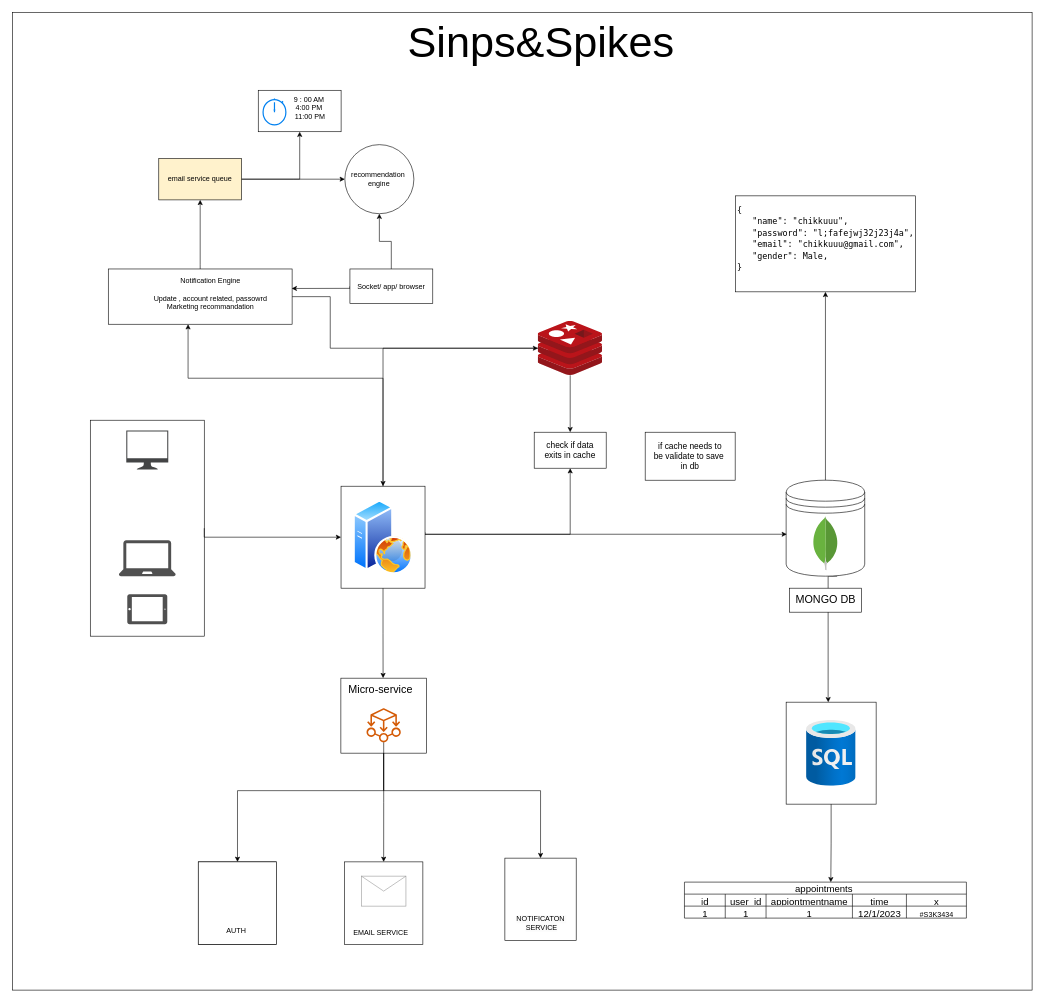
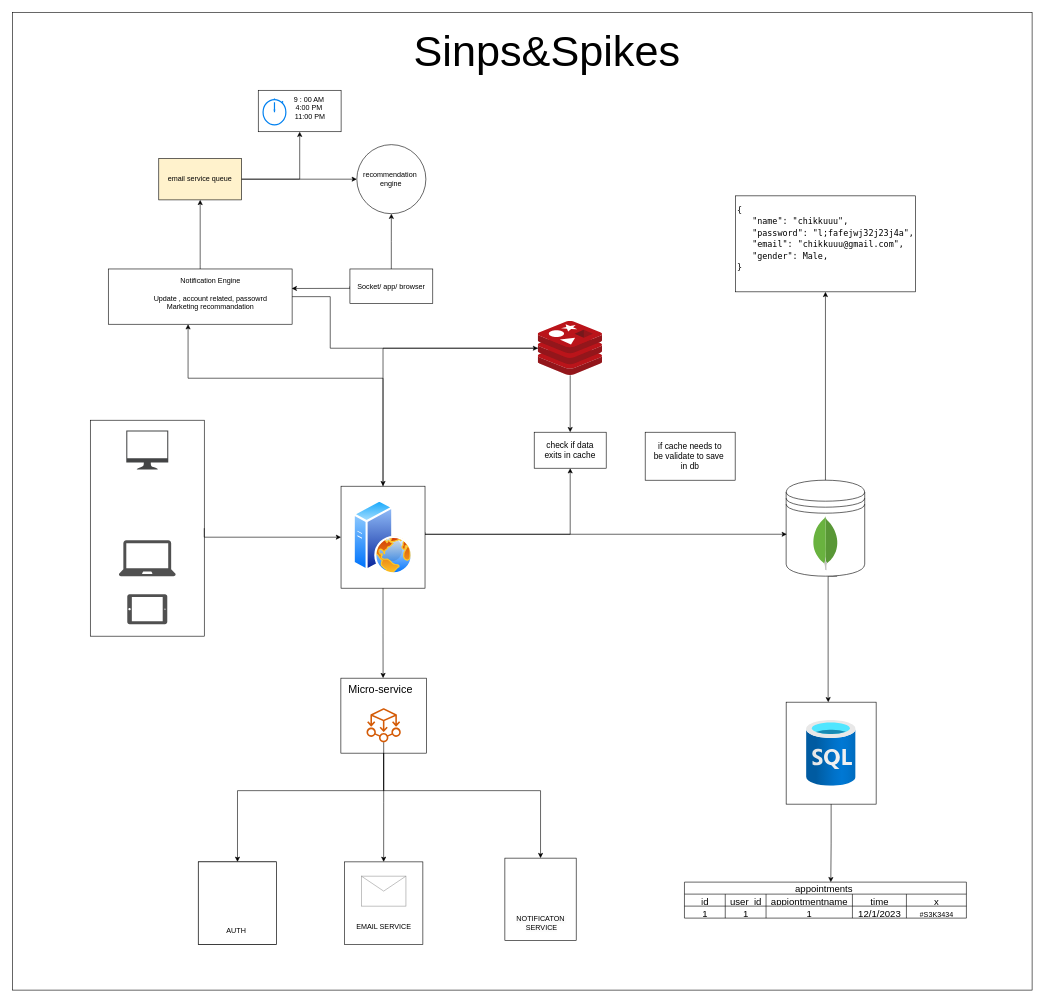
(541, 42) -> (547, 51)
(379, 179) -> (391, 179)
(826, 600) -> none
(381, 933) -> (384, 927)
